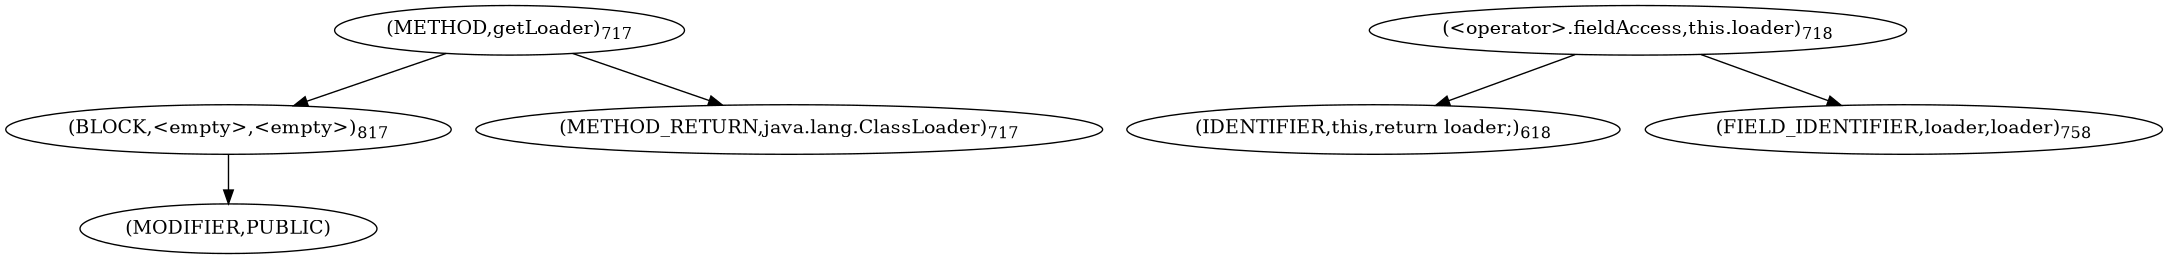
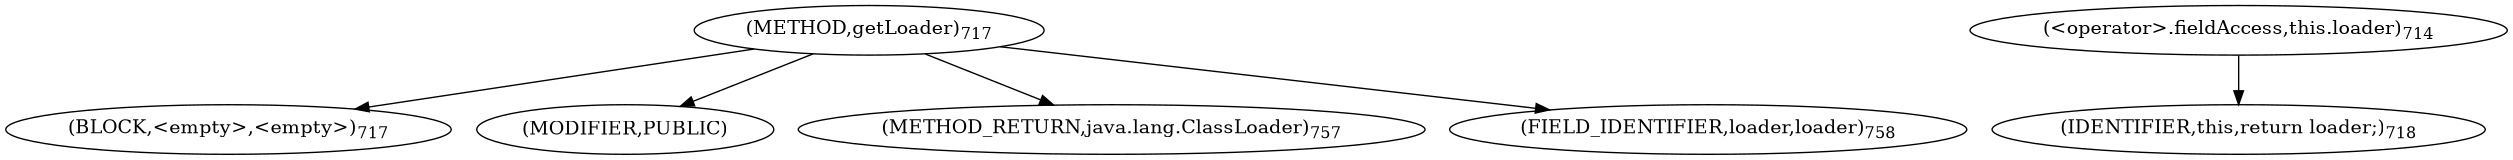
(1818, 28) -> (2418, 28)
(1765, 78) -> (1268, 78)
(373, 127) -> (373, 127)
(1003, 127) -> (1326, 127)
(1536, 127) -> (2401, 127)
(228, 172) -> (753, 78)
